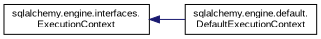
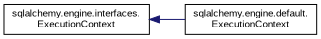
(251, 19) -> (251, 19)
